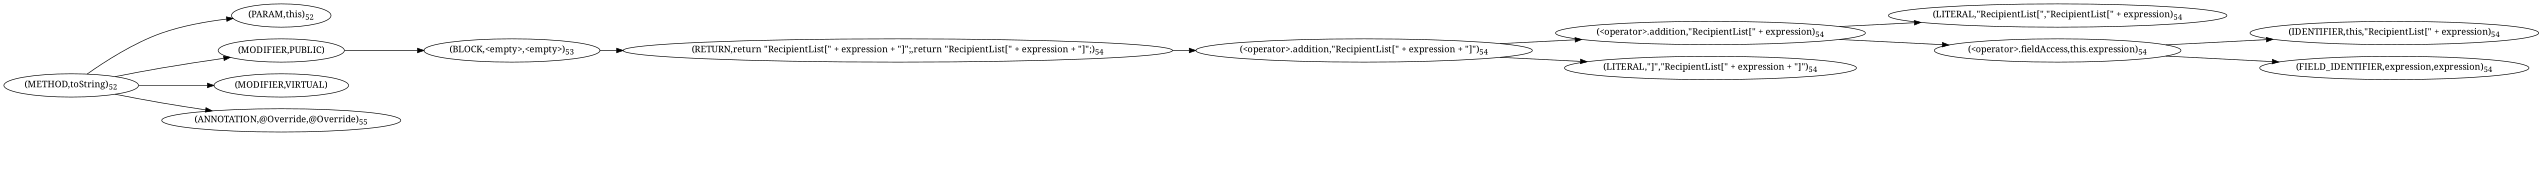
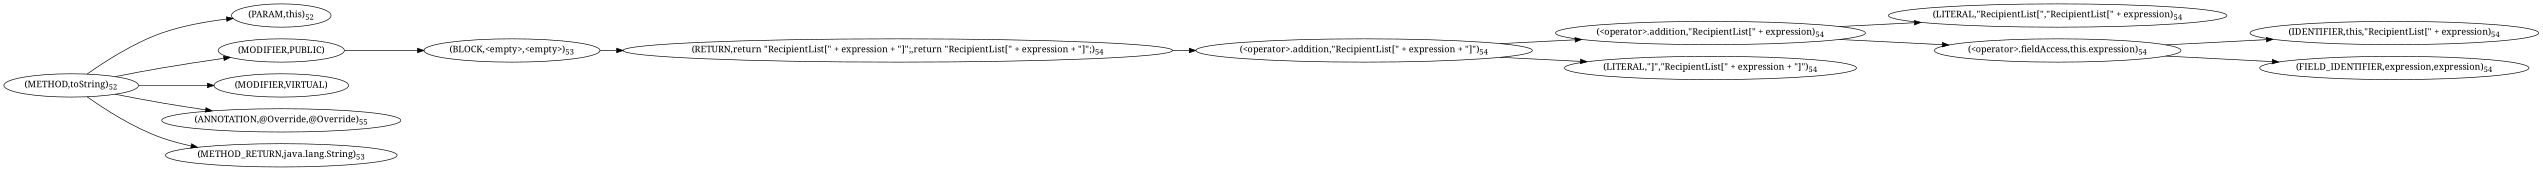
none -> (281, 155)
